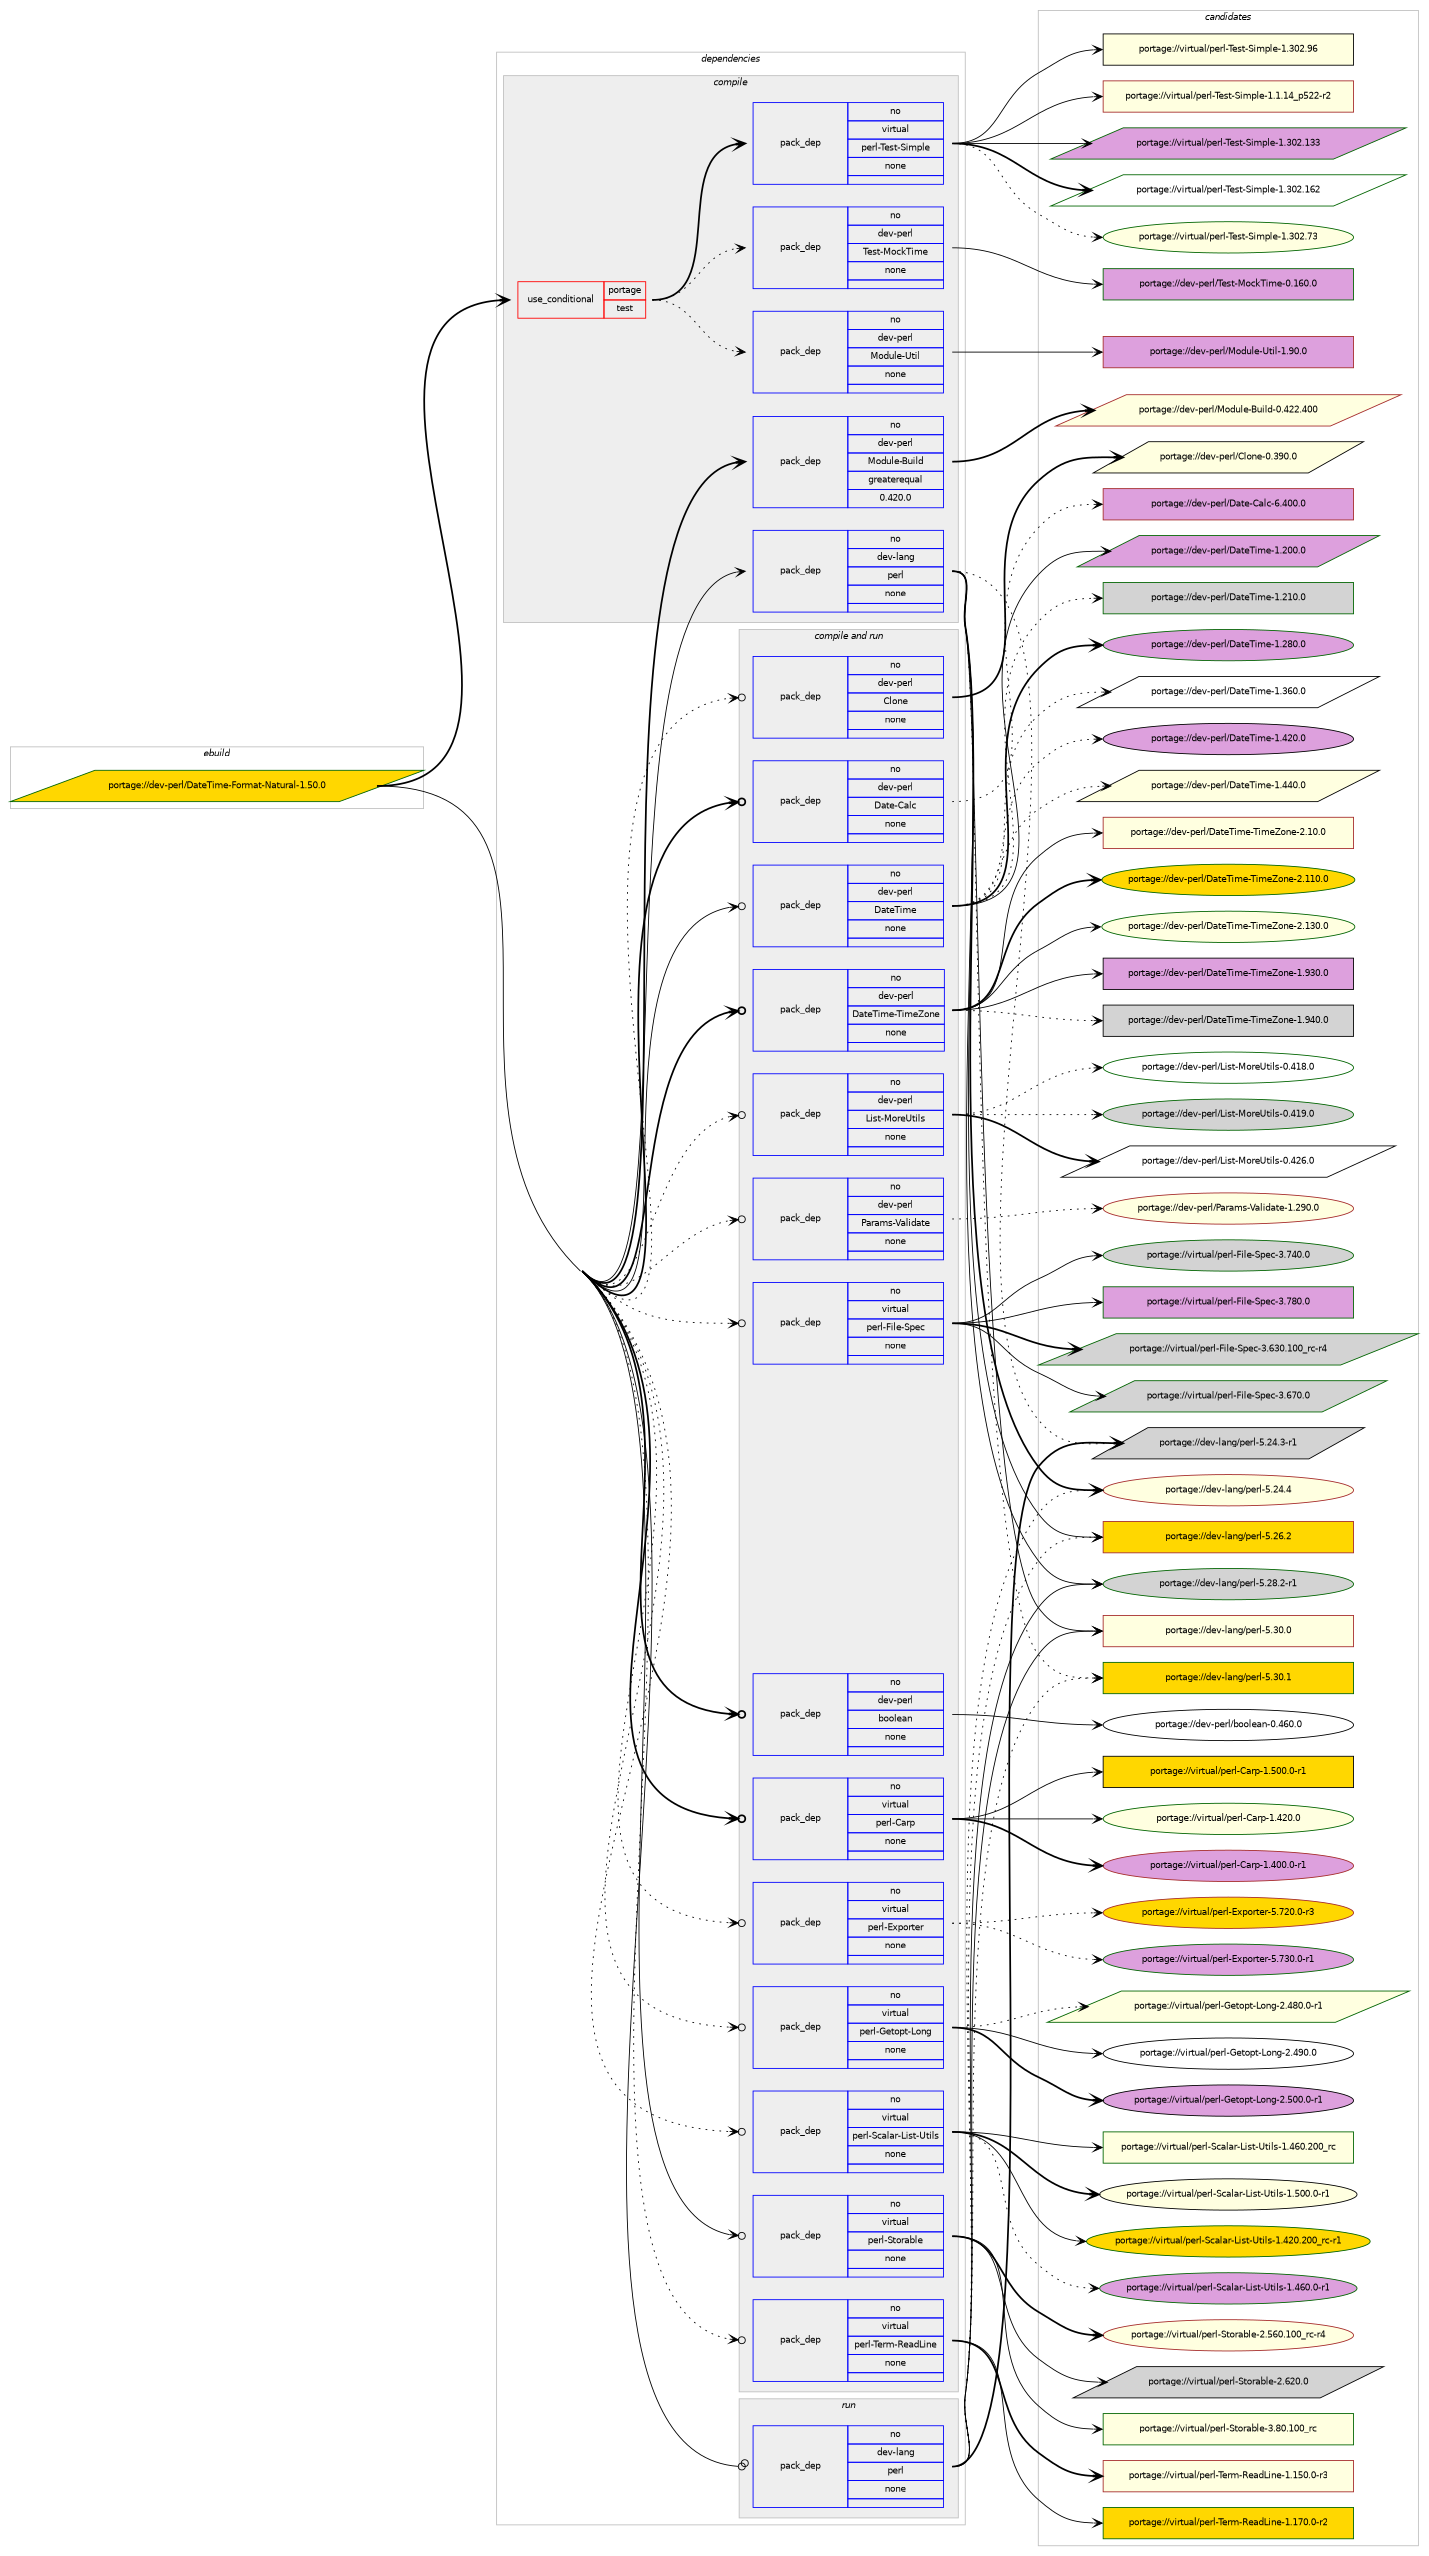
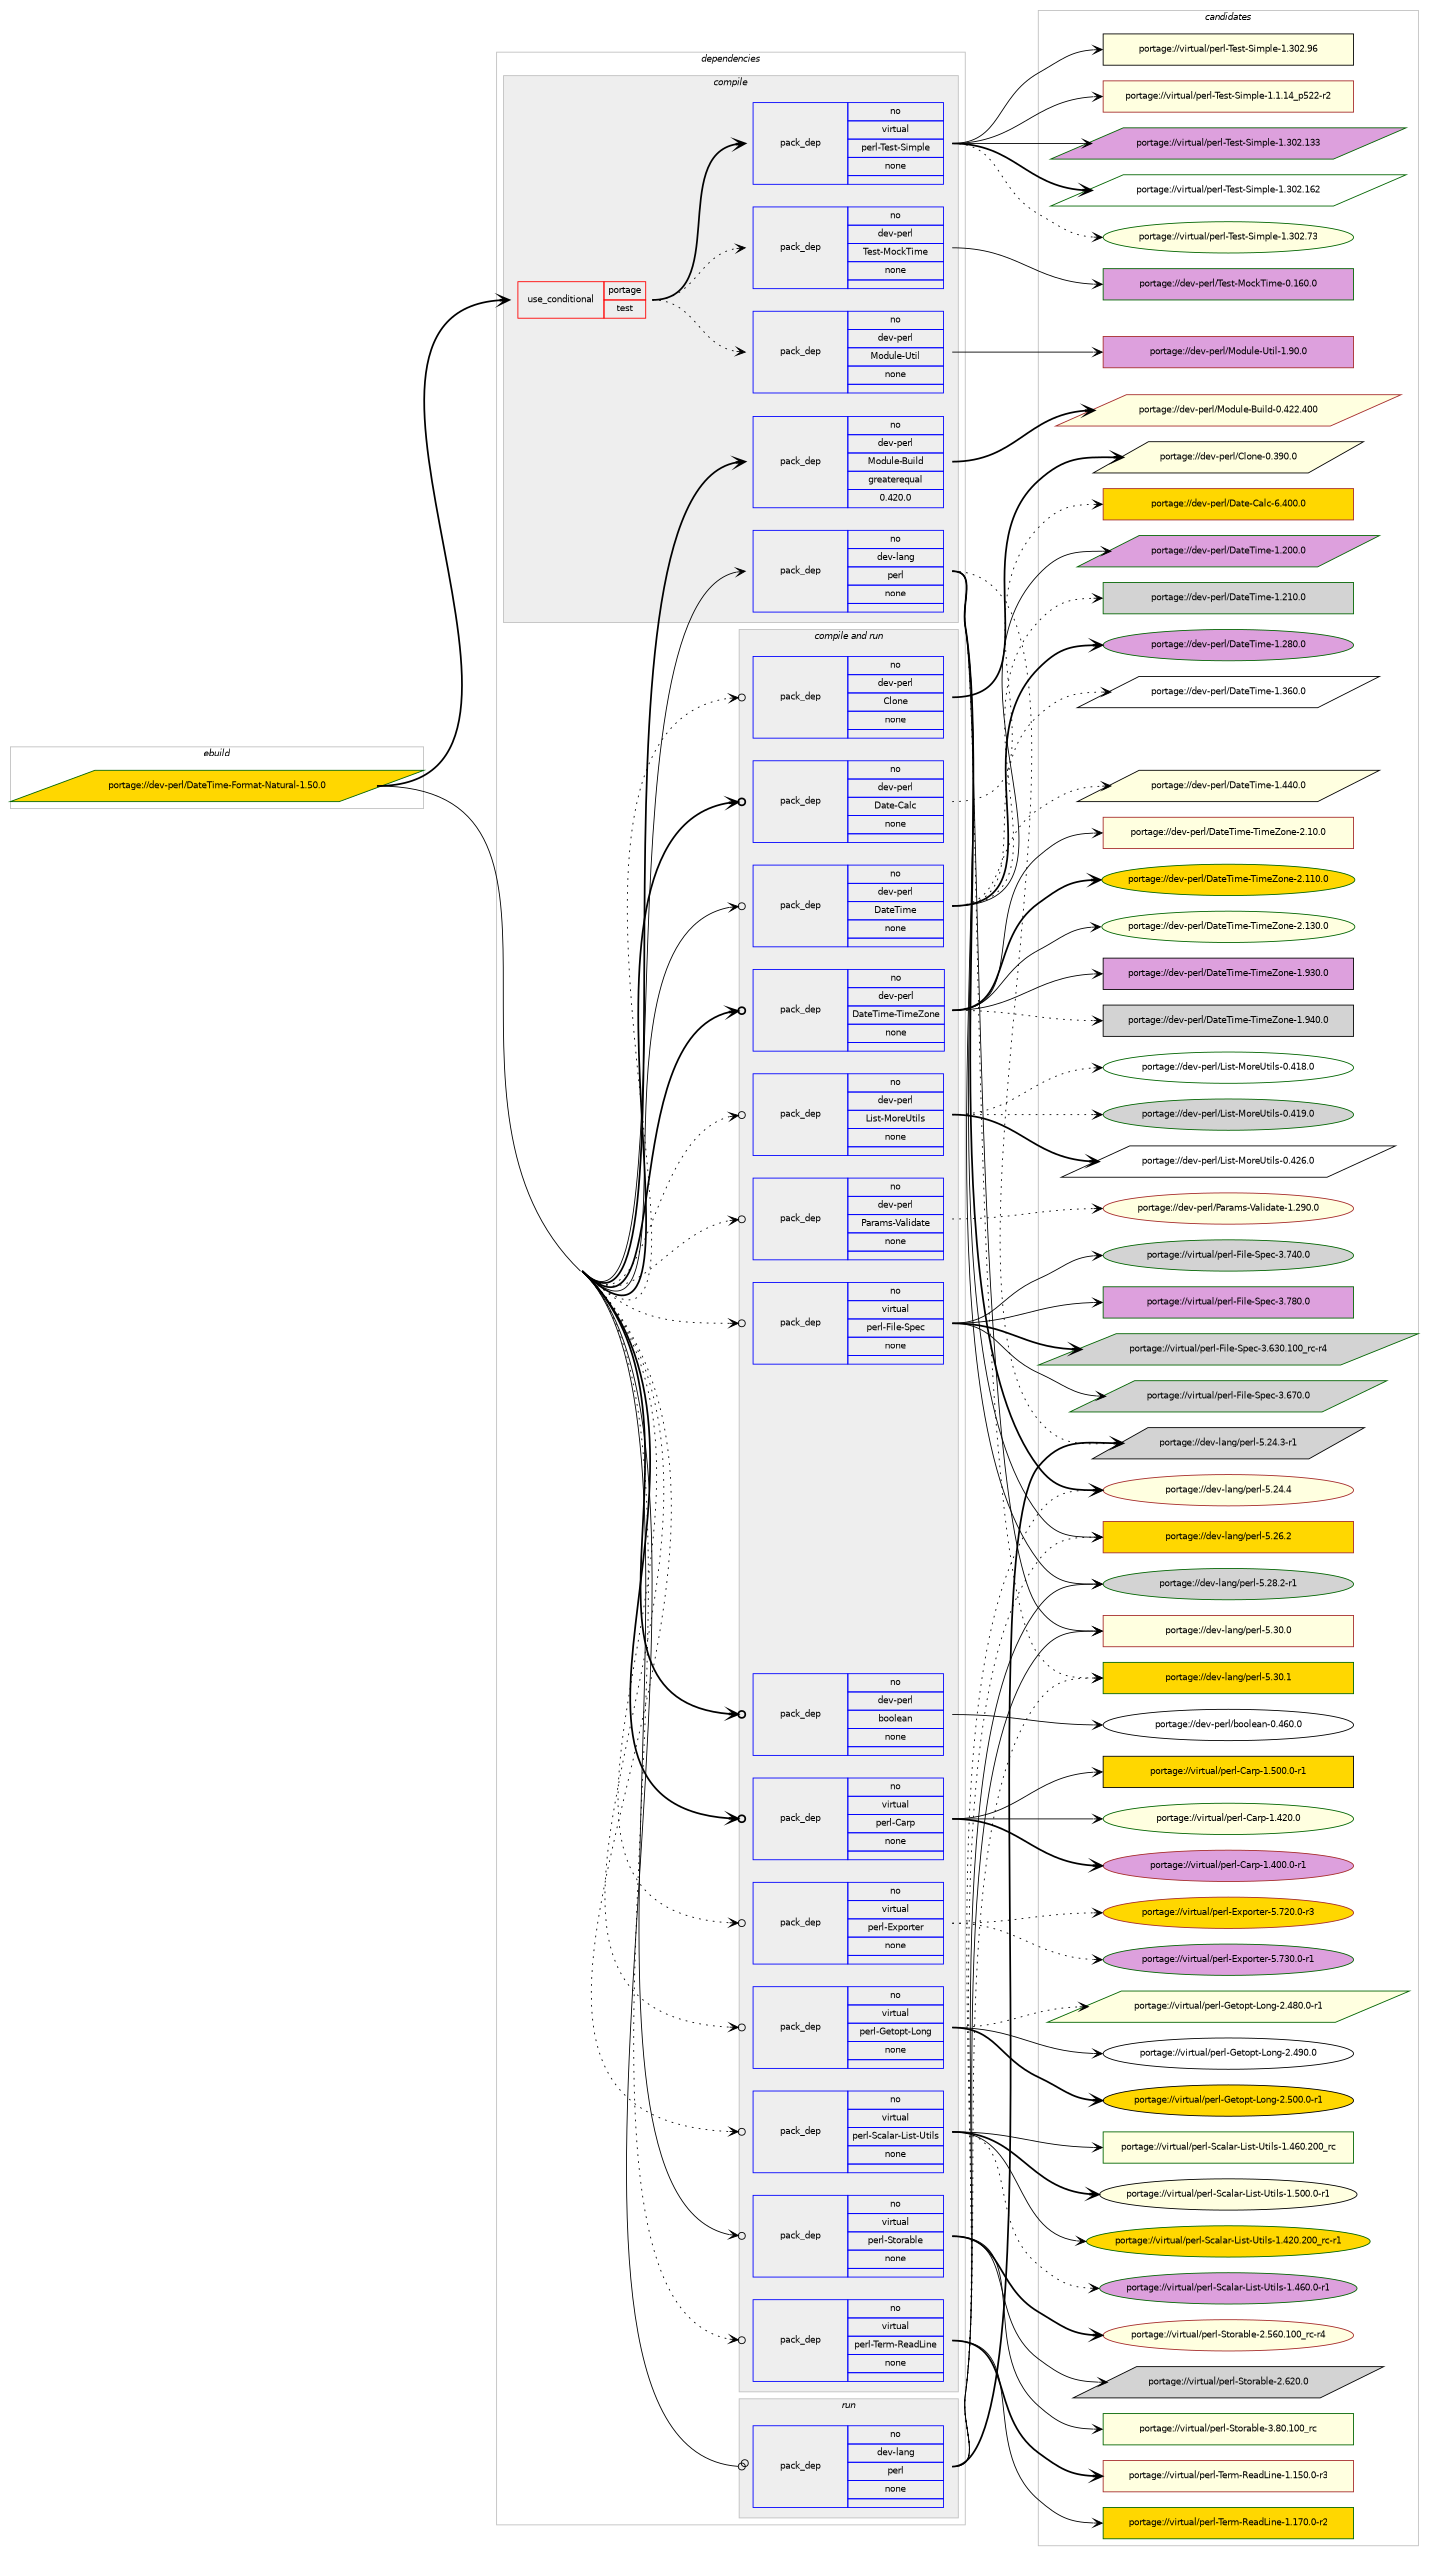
(1228, 504) -> (1228, 504)
(1228, 739) -> none
(1228, 2101) -> (1228, 2101)
